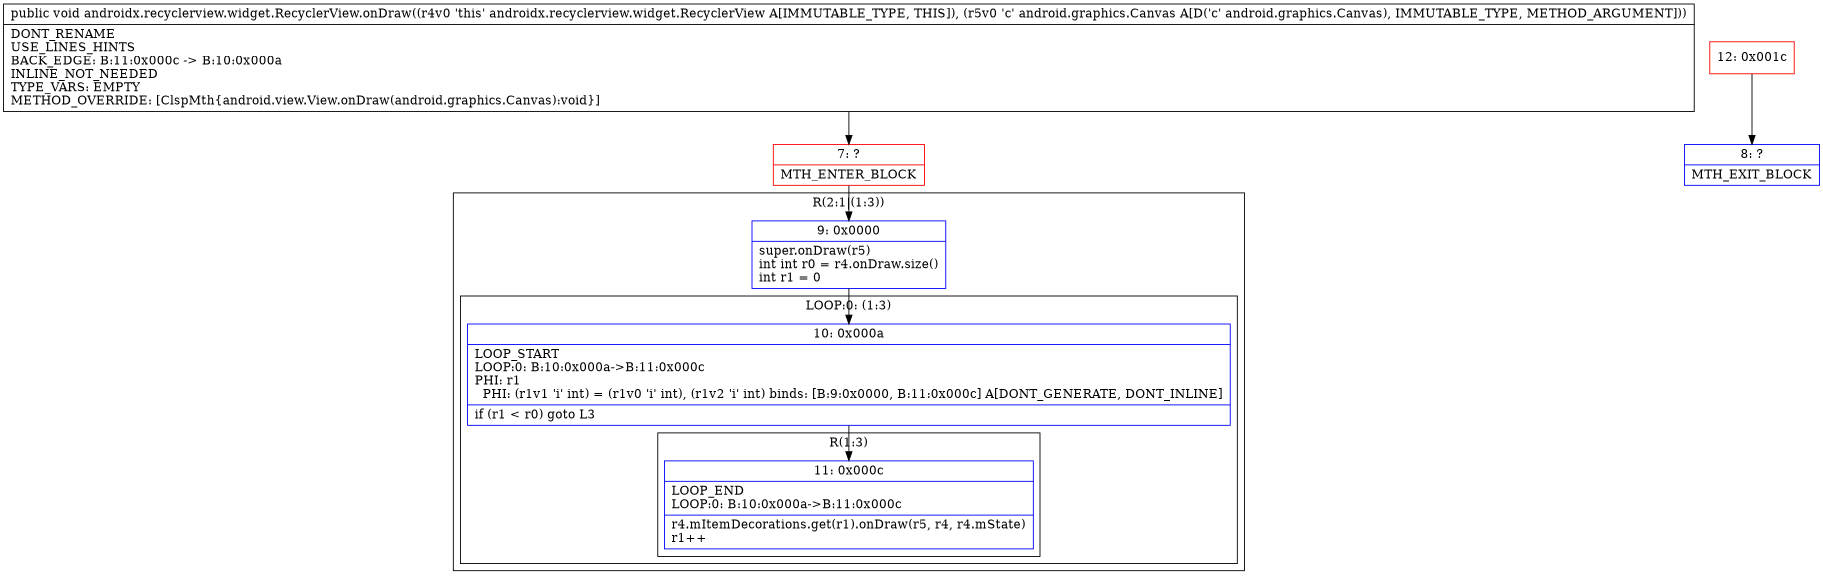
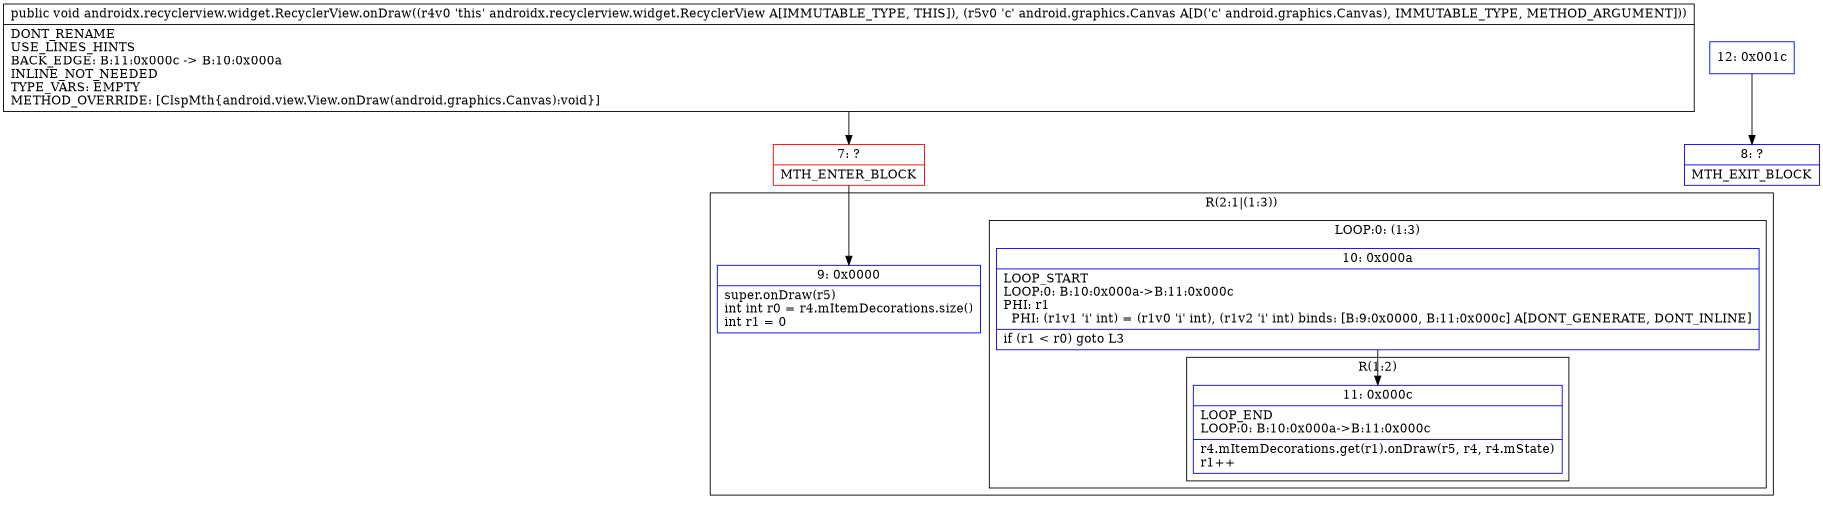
(1752, 58) -> (1752, 58)
(849, 264) -> (849, 309)
(849, 302) -> none
(849, 443) -> (1378, 368)
